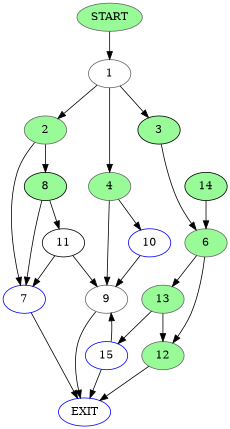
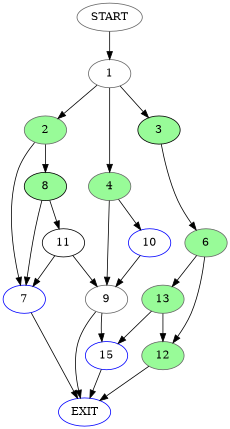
(110, 17) -> (110, 17)
(206, 186) -> none
(112, 331) -> (101, 323)
